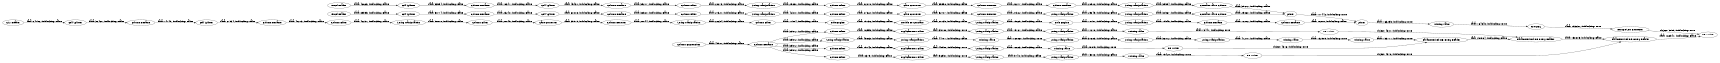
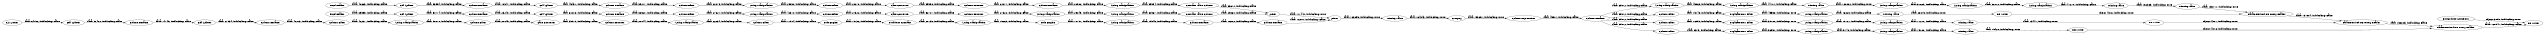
(13, 23) -> (12, 23)
(1578, 28) -> (1485, 18)
